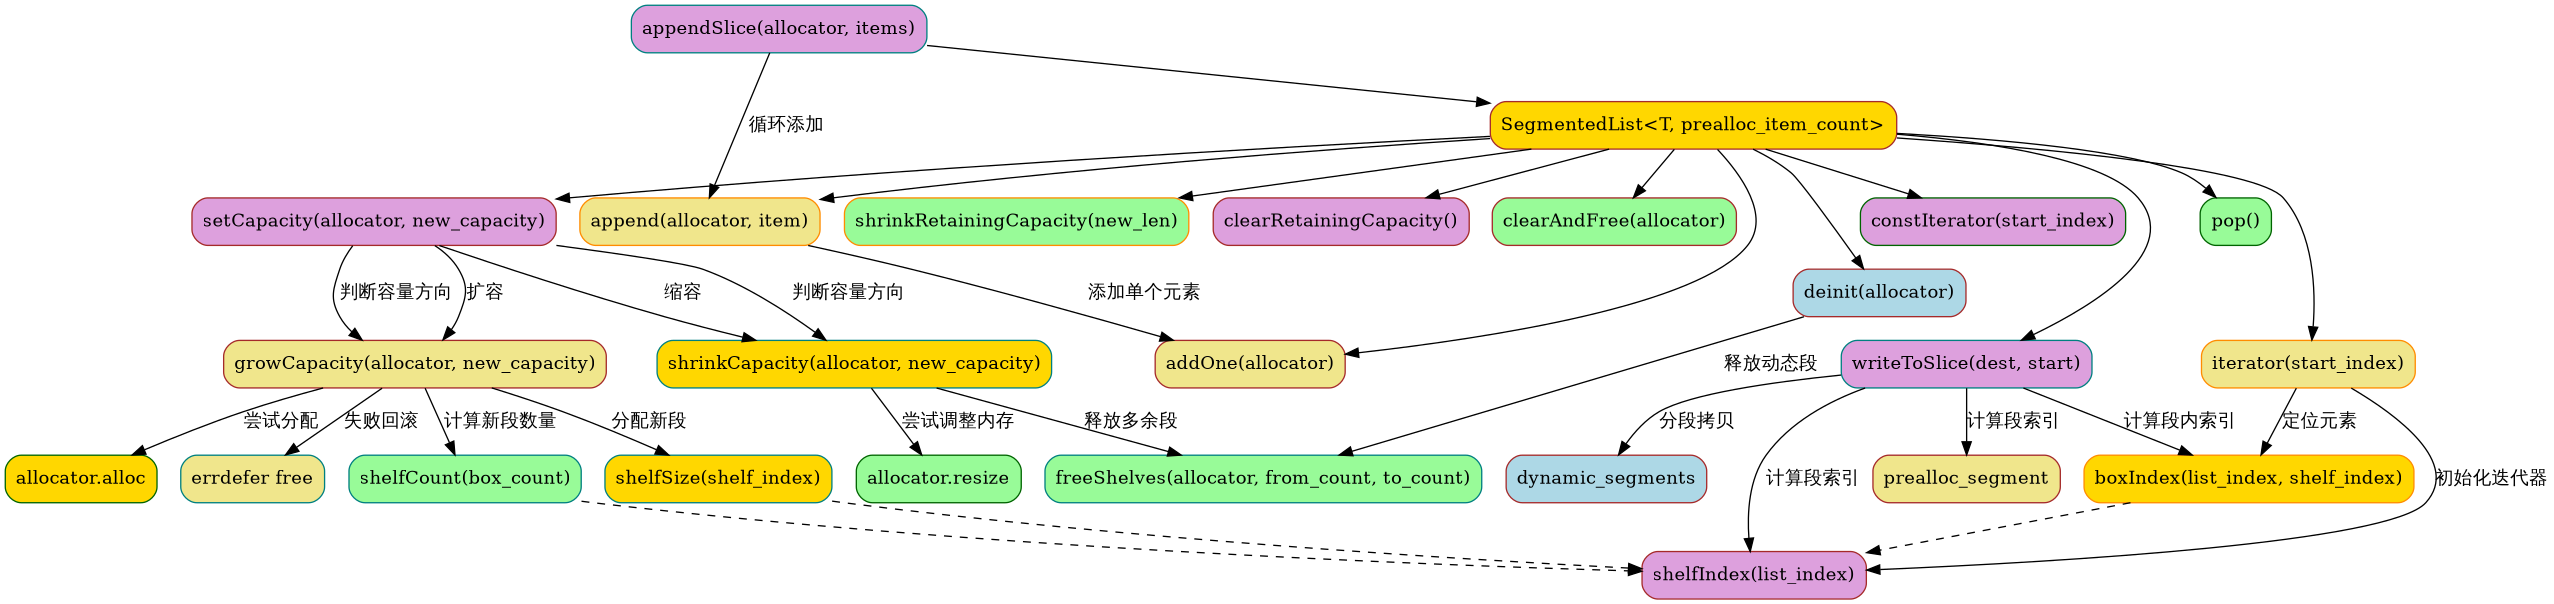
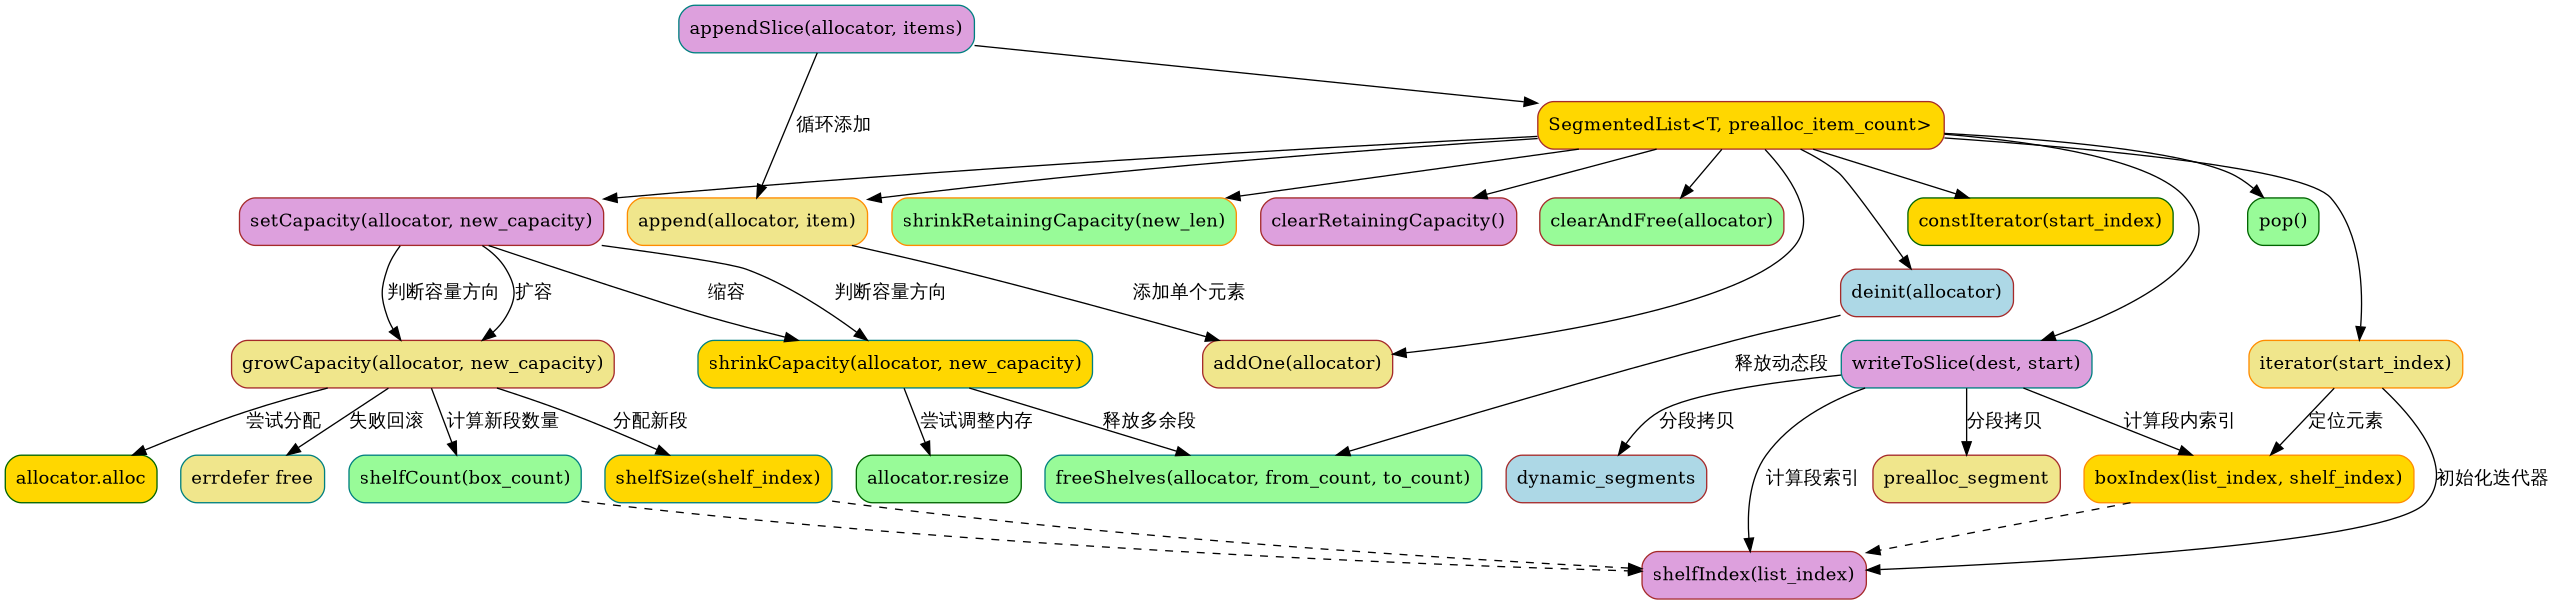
(1993, 222) -> (2041, 222)
(2014, 422) -> (2005, 422)
